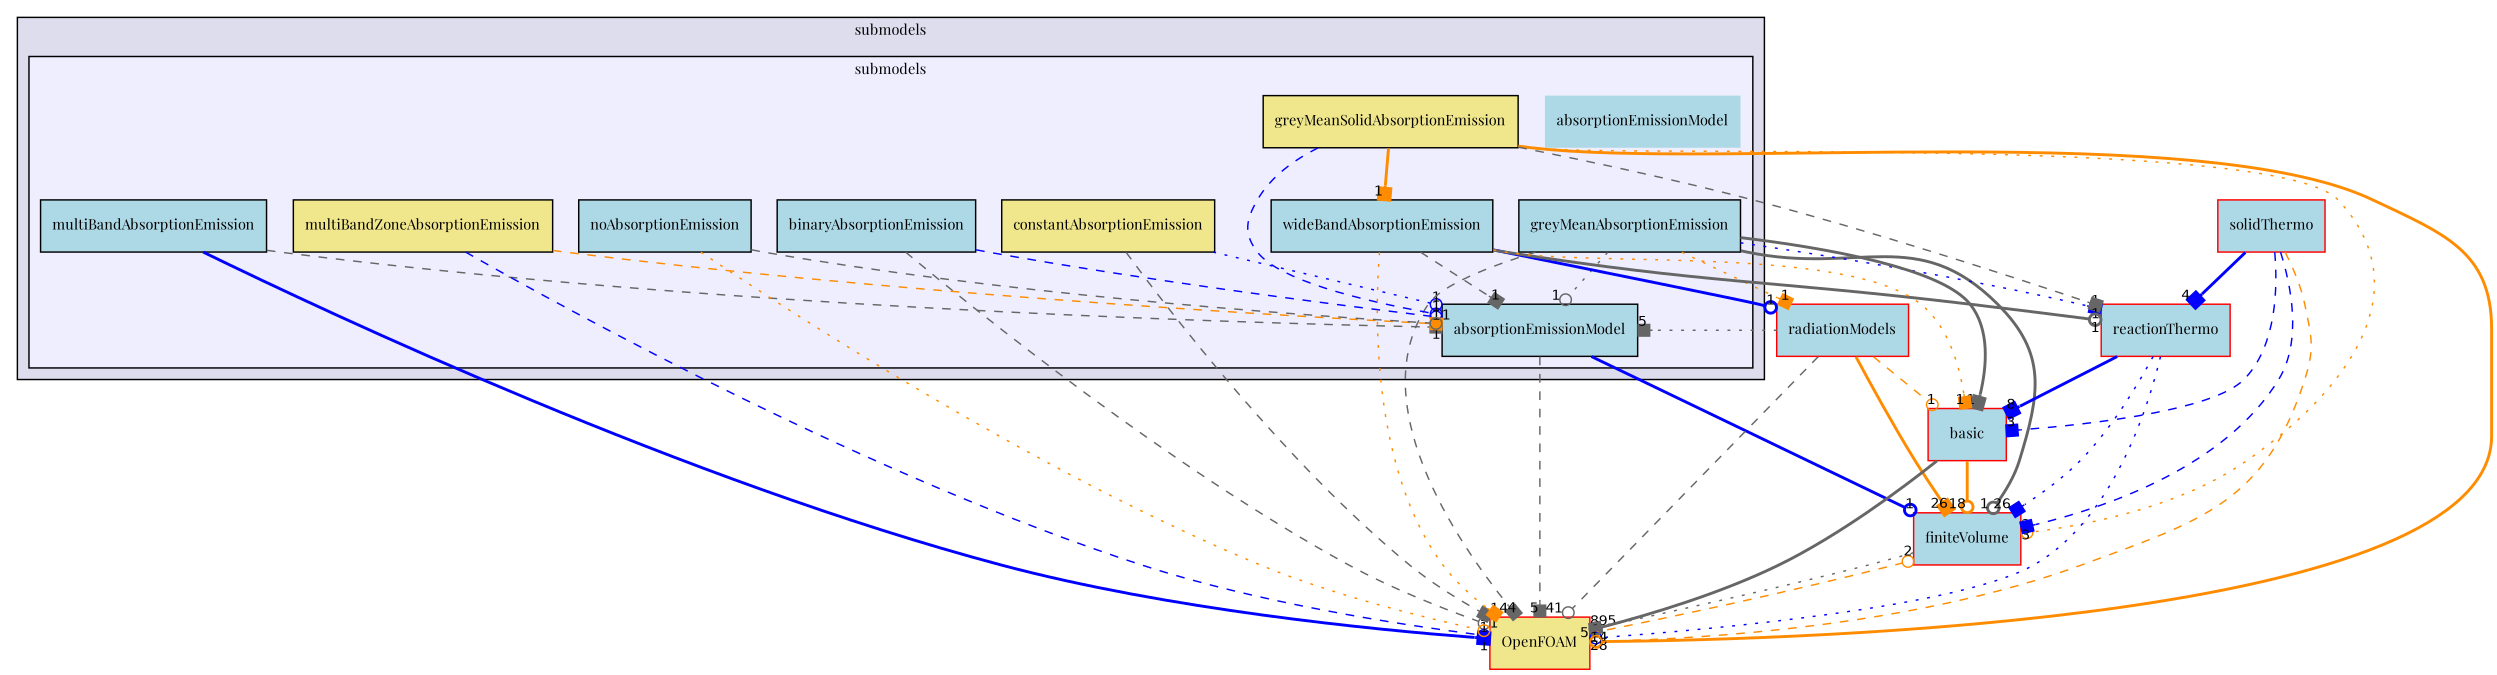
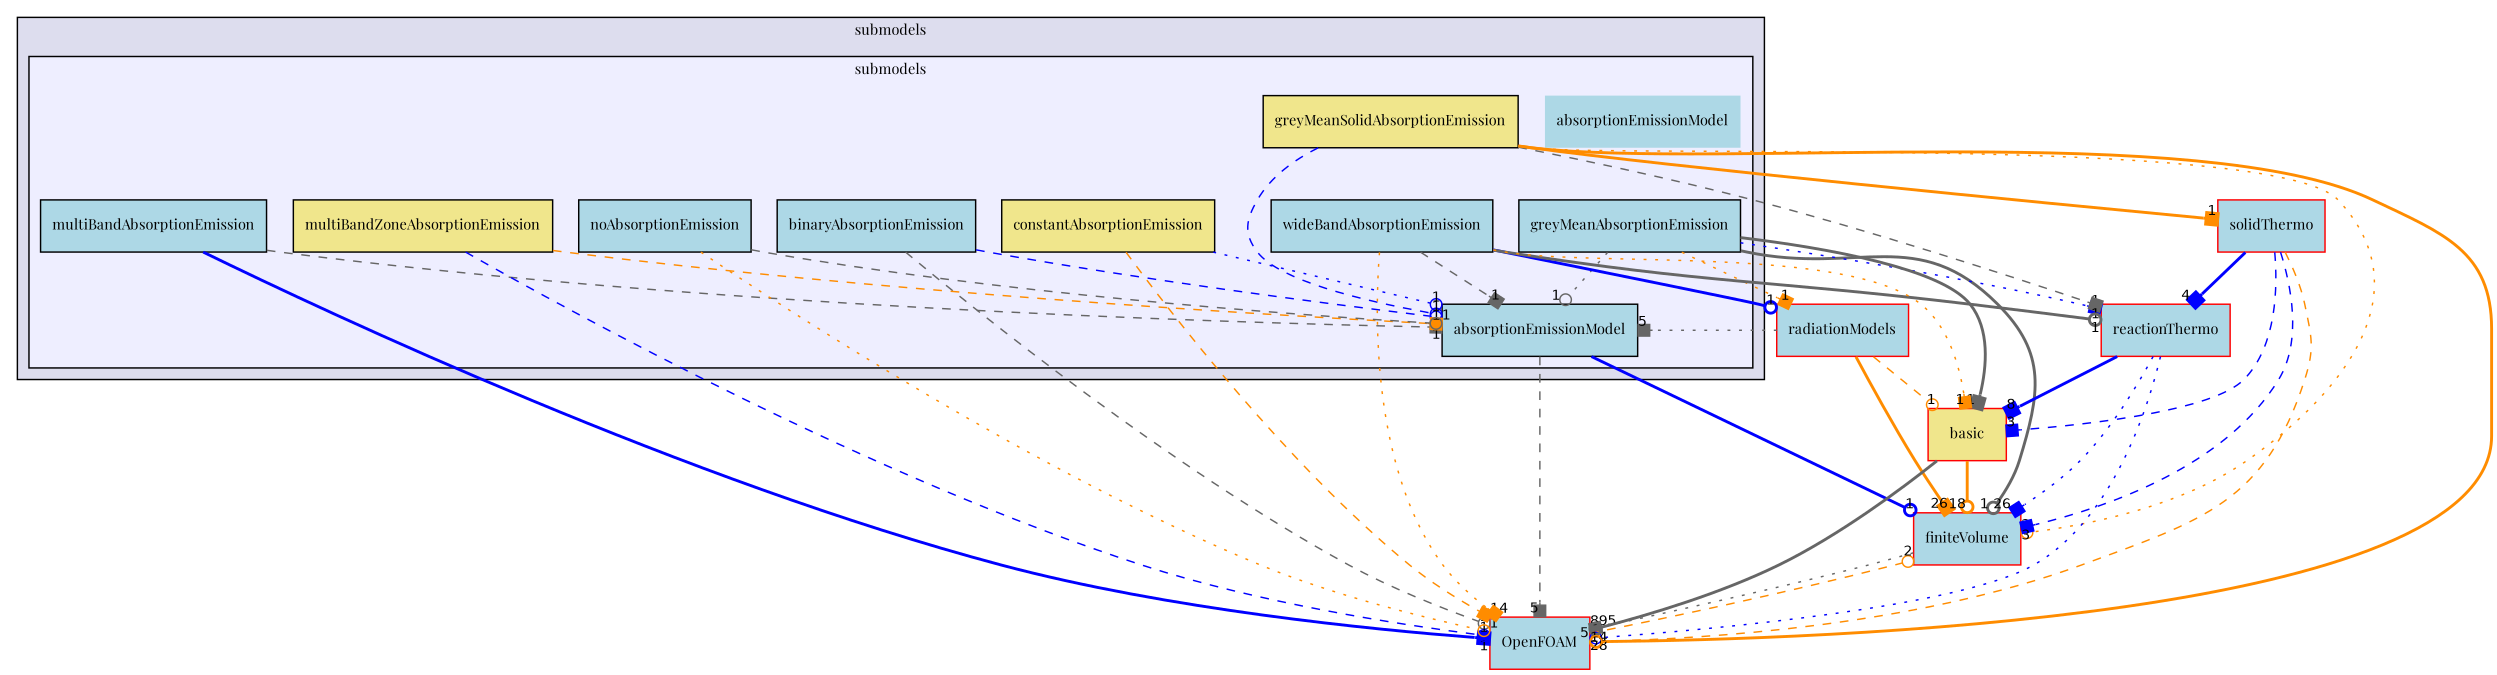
(1387, 167) -> (1861, 184)
(1408, 406) -> none
(1967, 435) -> (1967, 435)
(1286, 447) -> (1286, 447)
(1695, 482) -> none
(1540, 643) -> (1540, 643)
